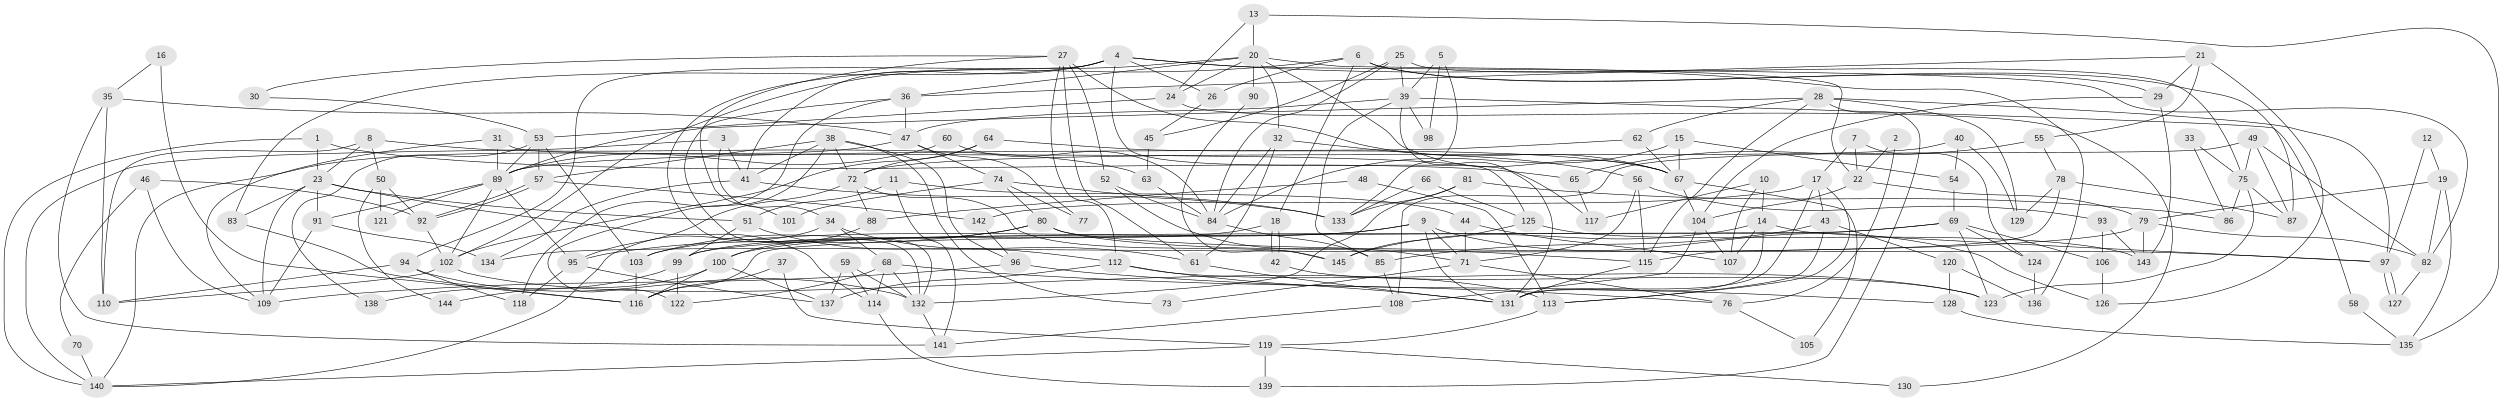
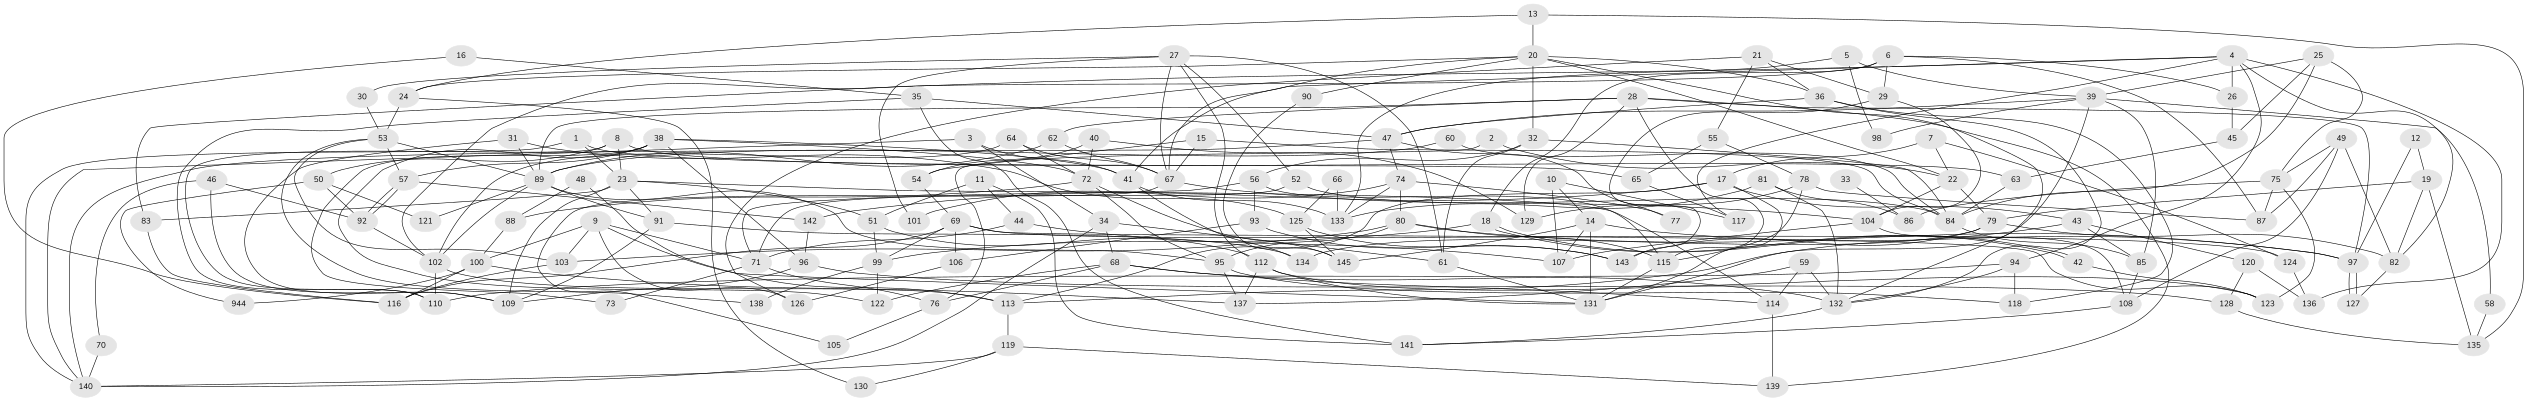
(2216, 159) -> none
(782, 263) -> none
(445, 304) -> (239, 304)
